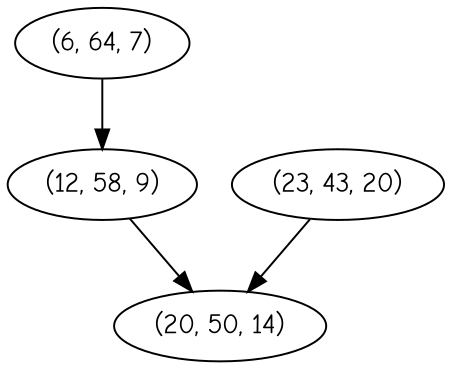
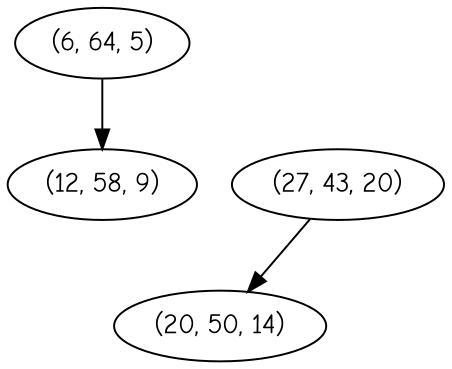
(102, 43) -> (102, 43)
(338, 185) -> (338, 185)
(154, 247) -> none
